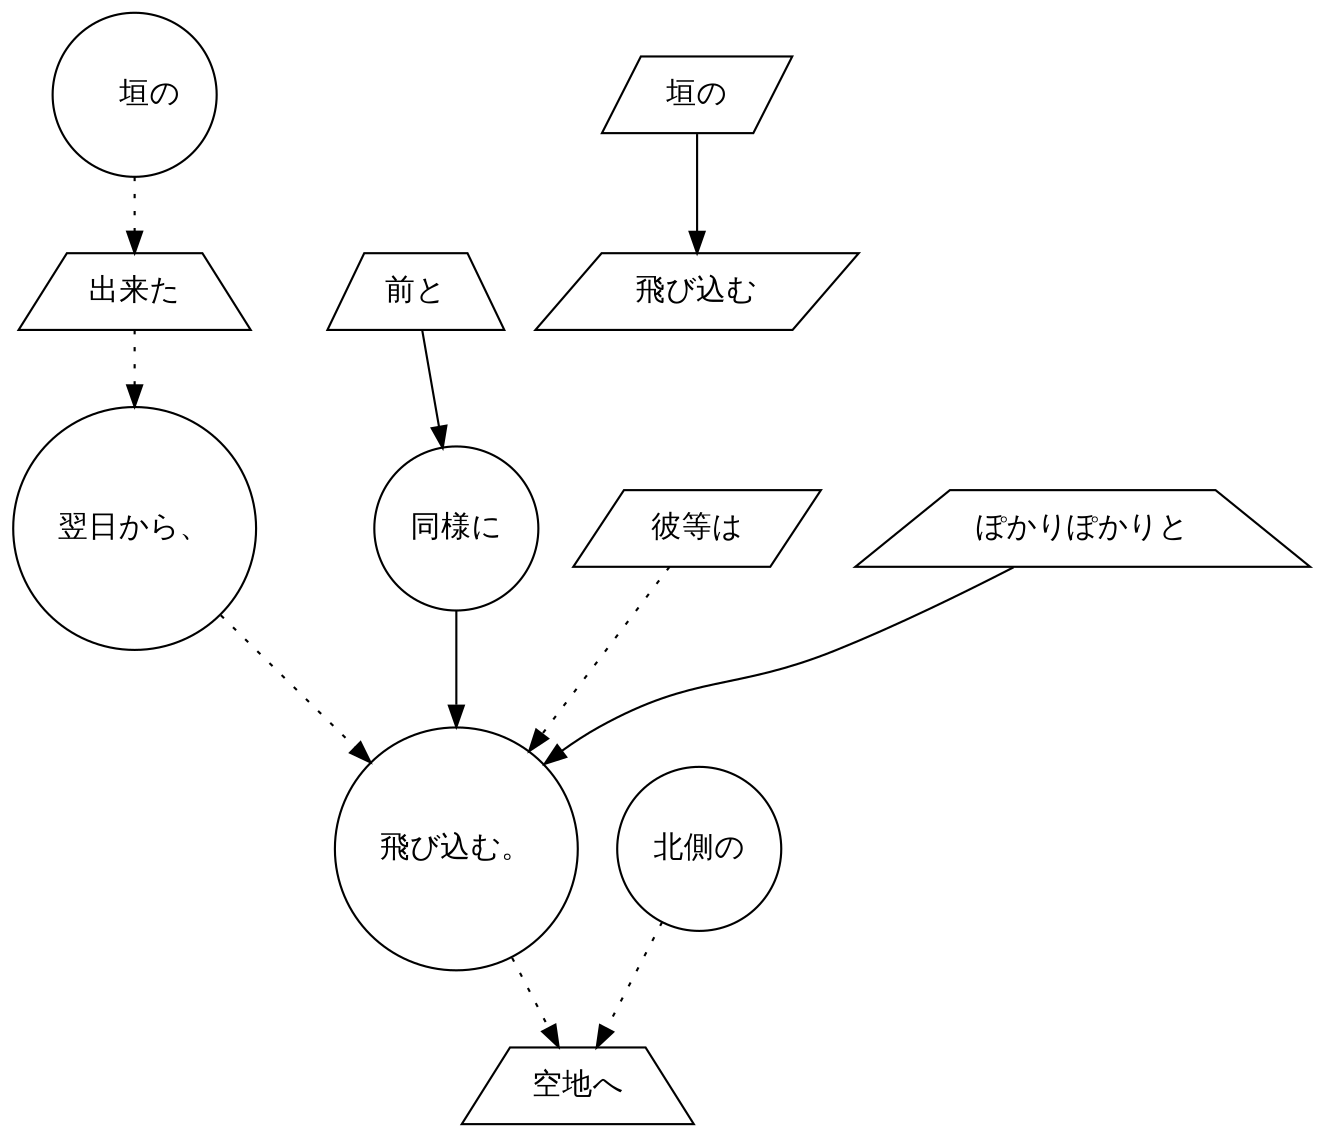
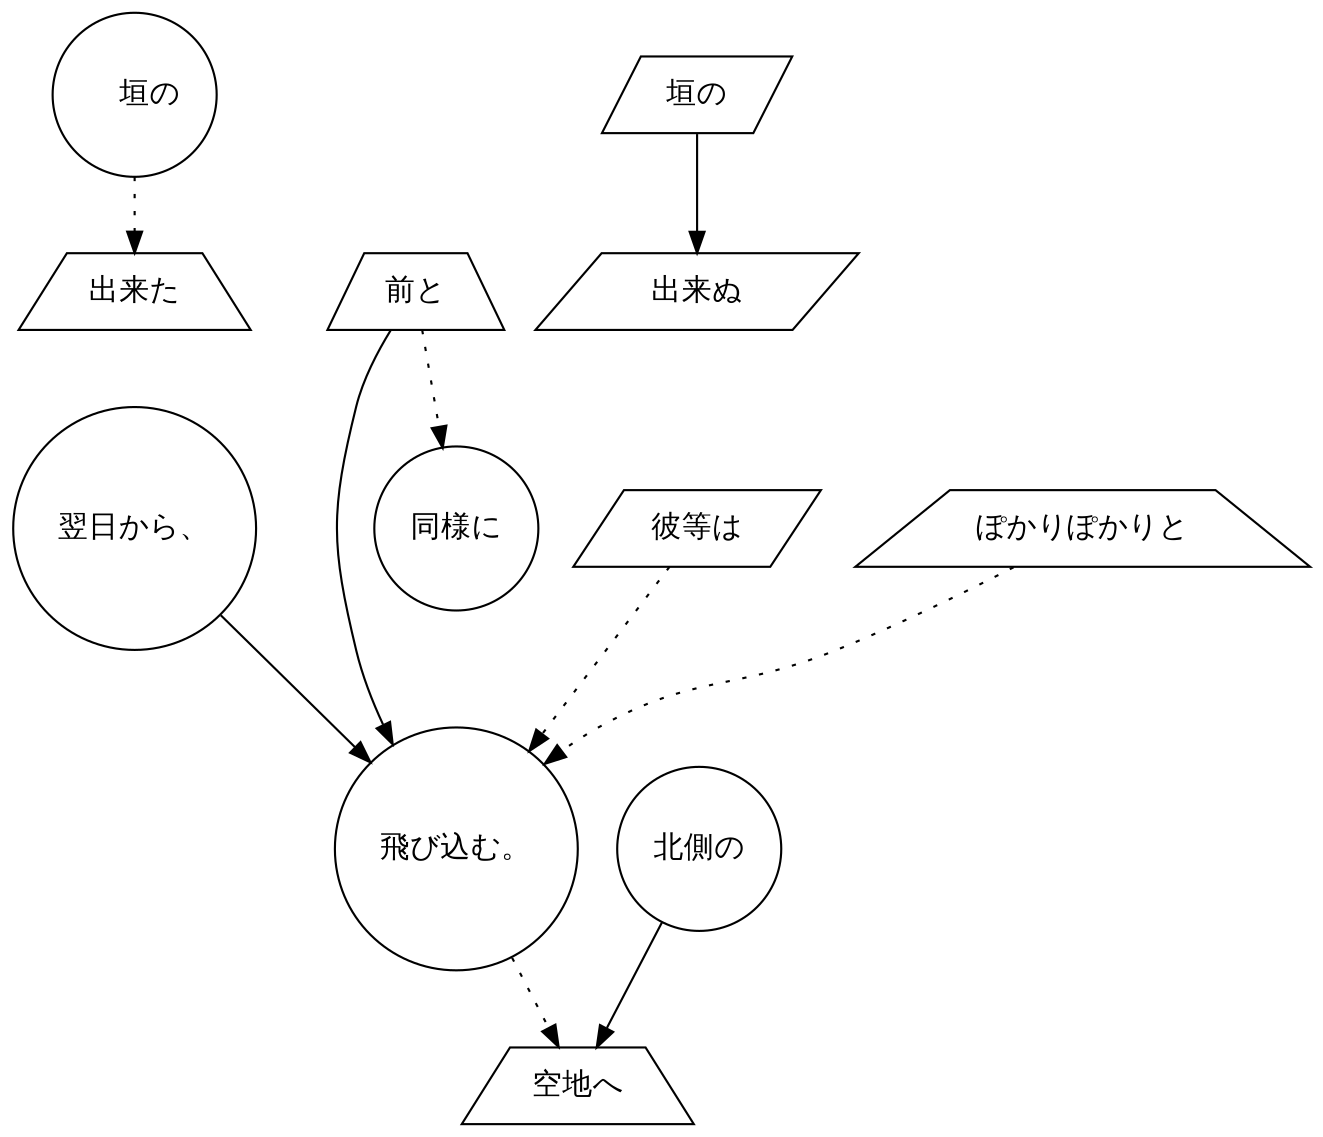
(697, 292) -> (697, 292)
(135, 358) -> none
(431, 378) -> (431, 378)
(456, 658) -> (337, 526)
(790, 666) -> (790, 666)
(288, 681) -> (288, 681)
(635, 975) -> (635, 975)
